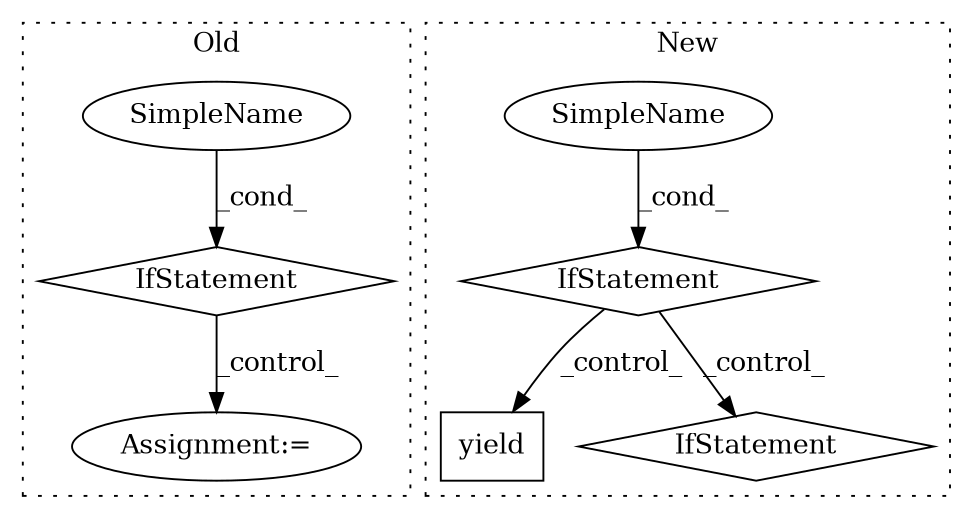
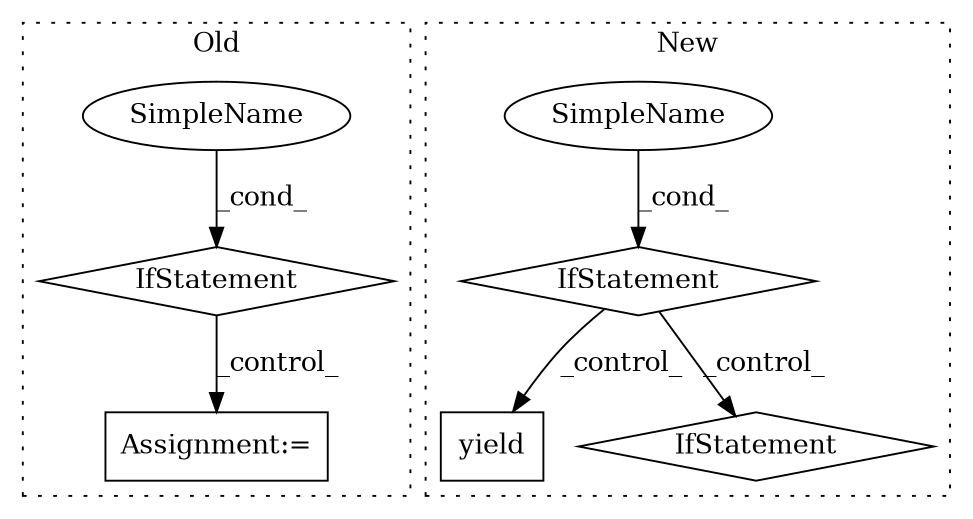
(217, 447) -> (217, 447)
